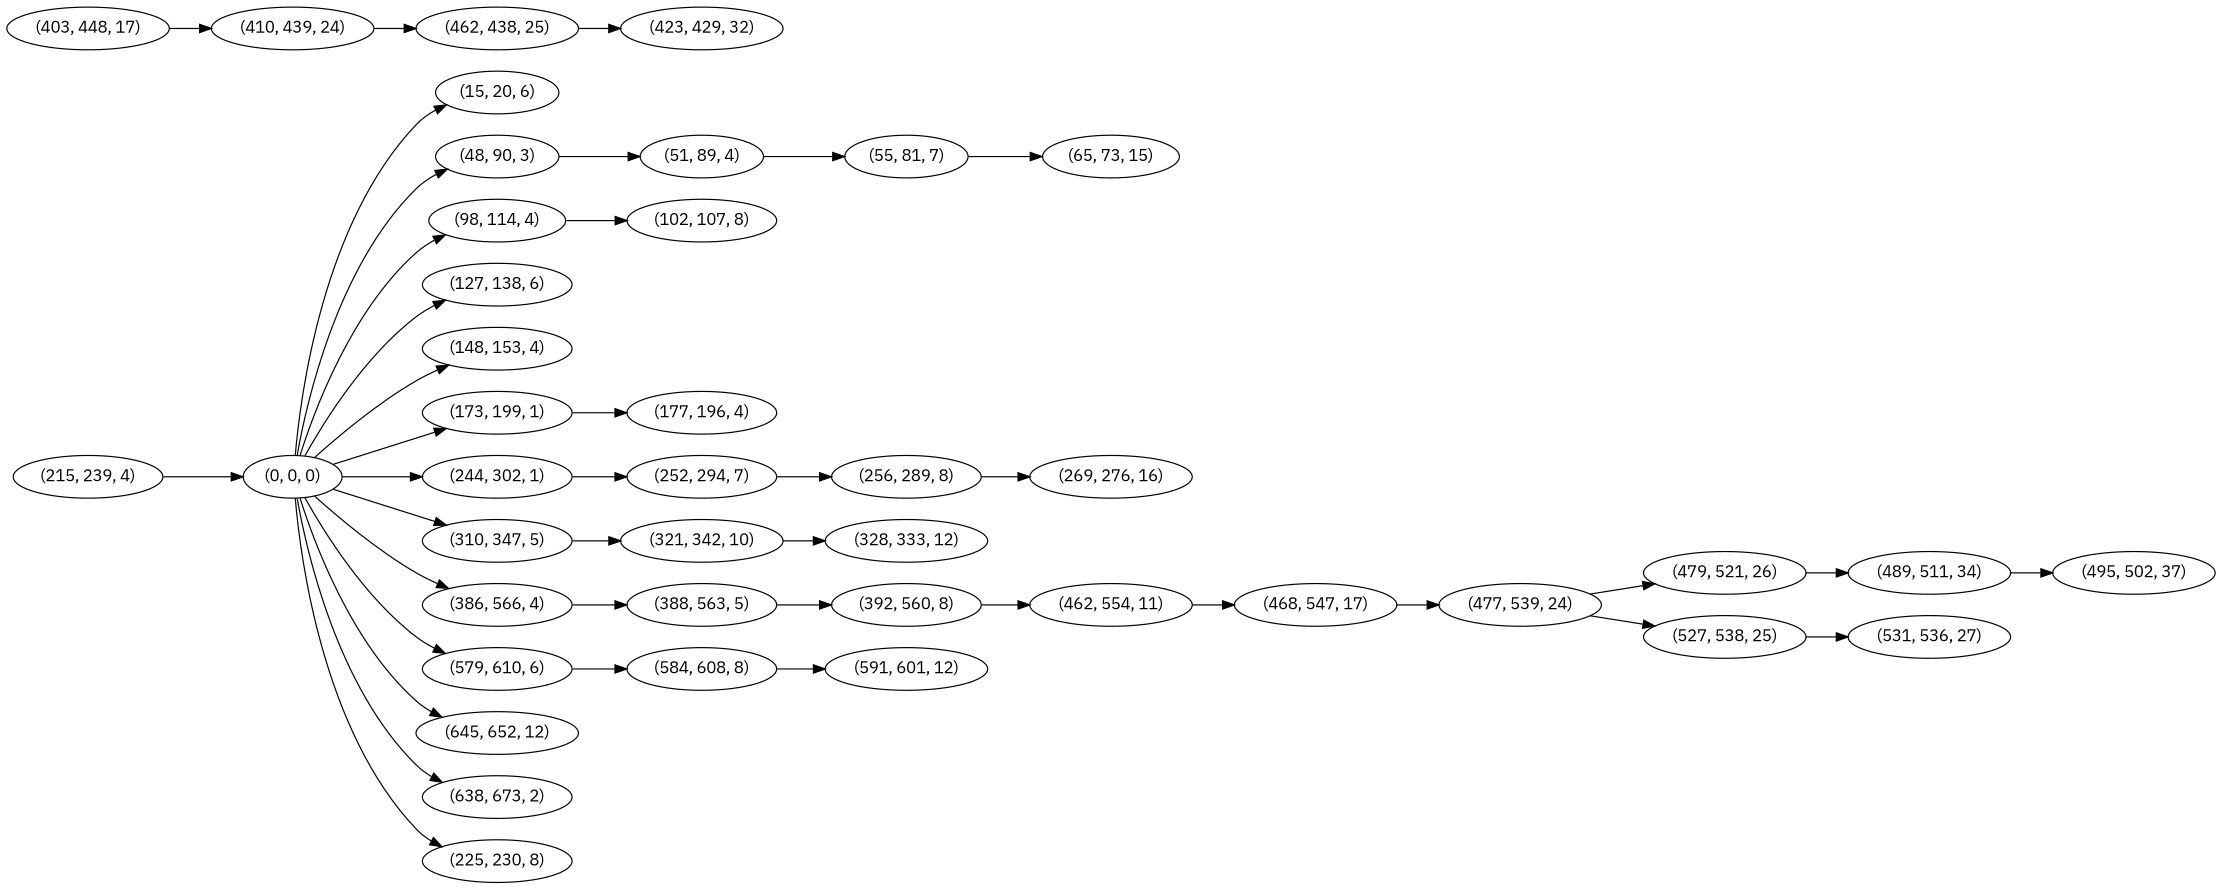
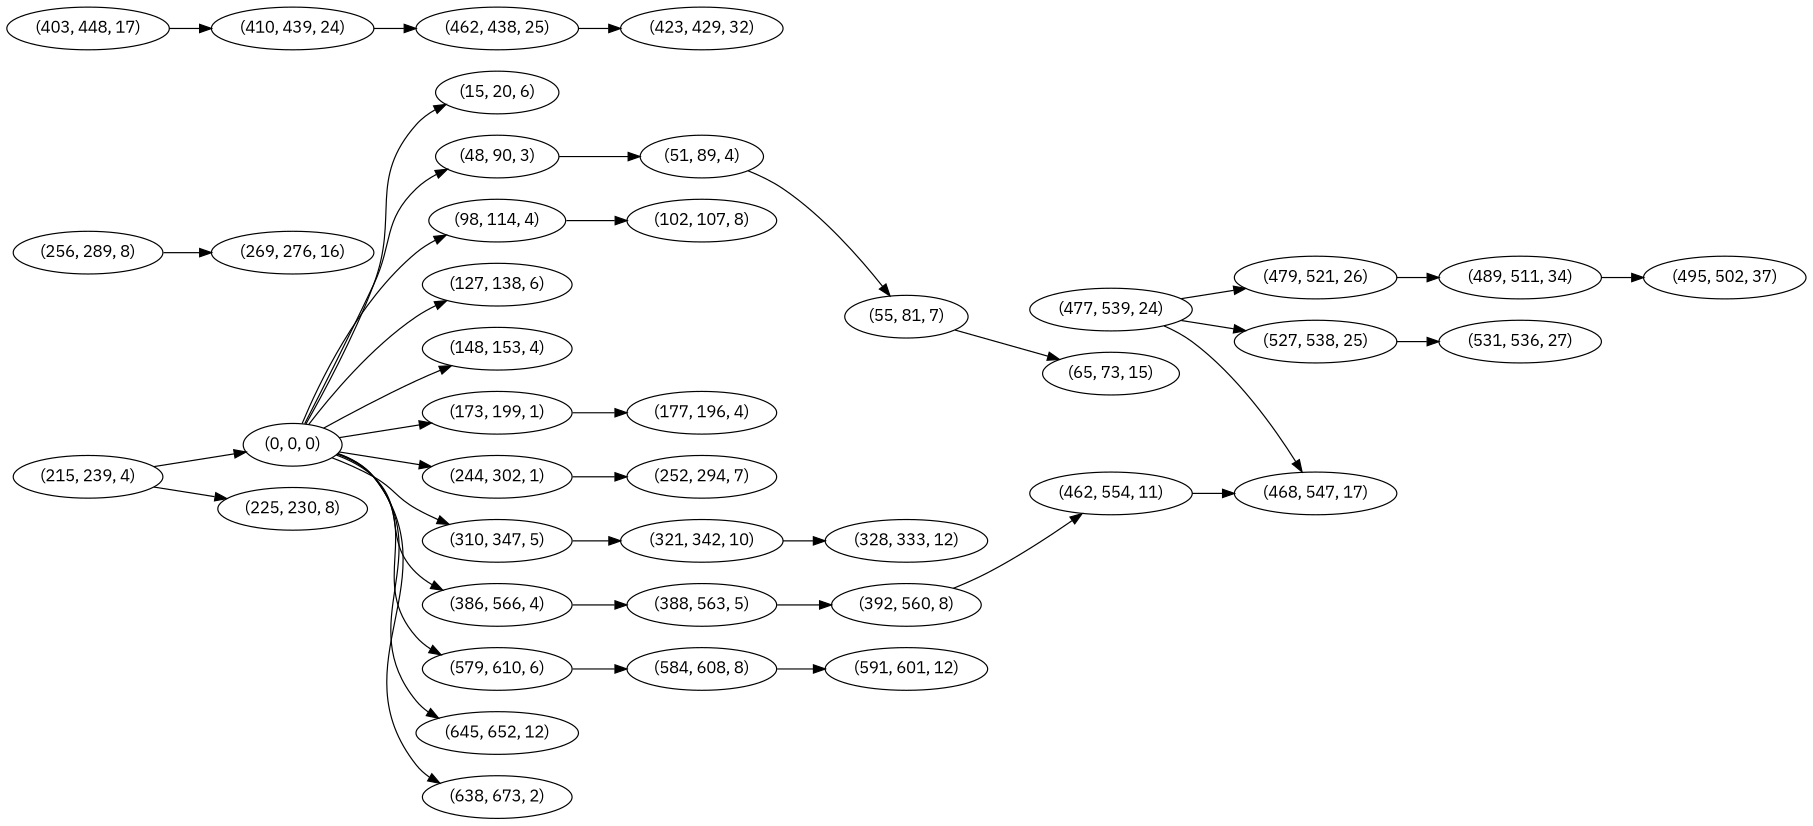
(798, 477) -> none
(1412, 605) -> (1239, 385)
(333, 682) -> (184, 492)
